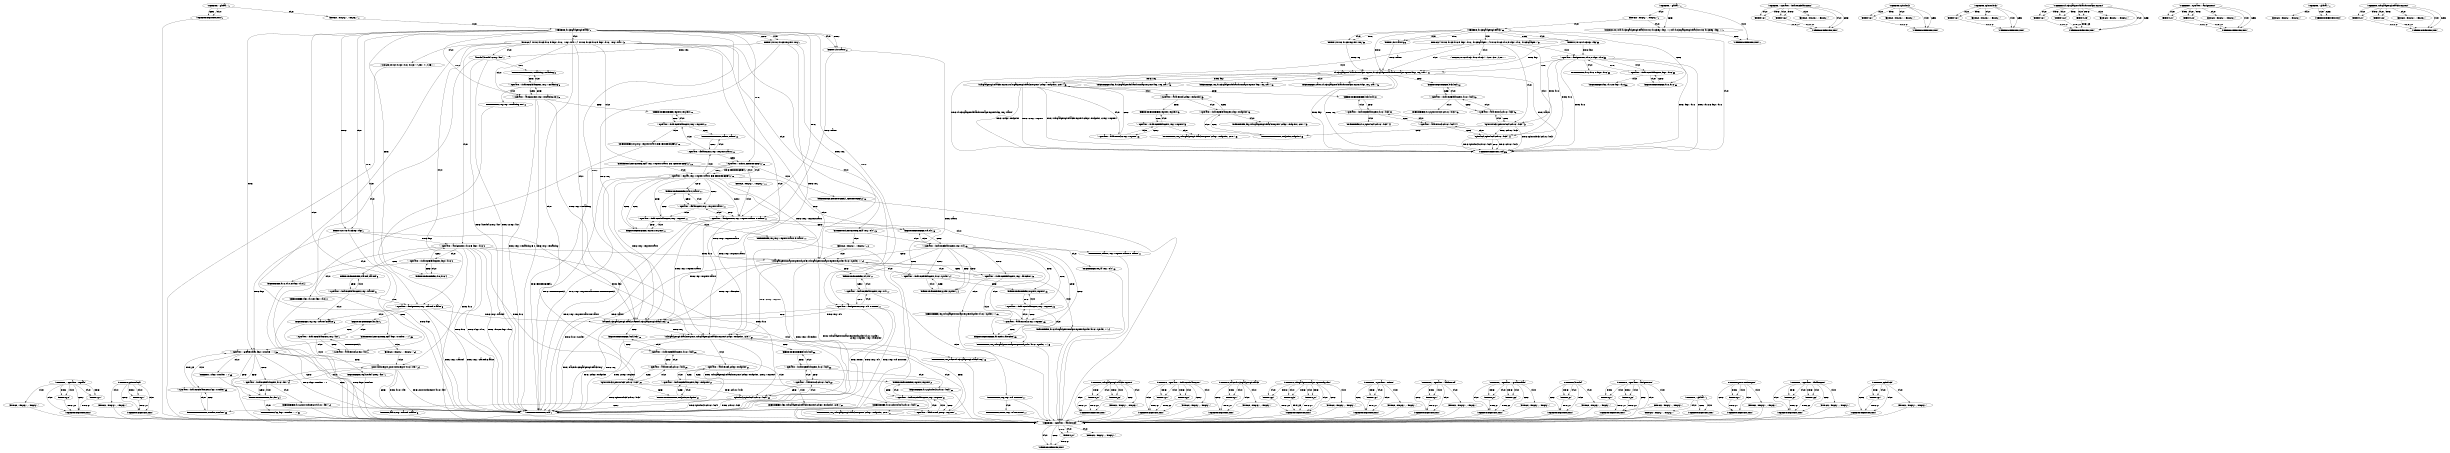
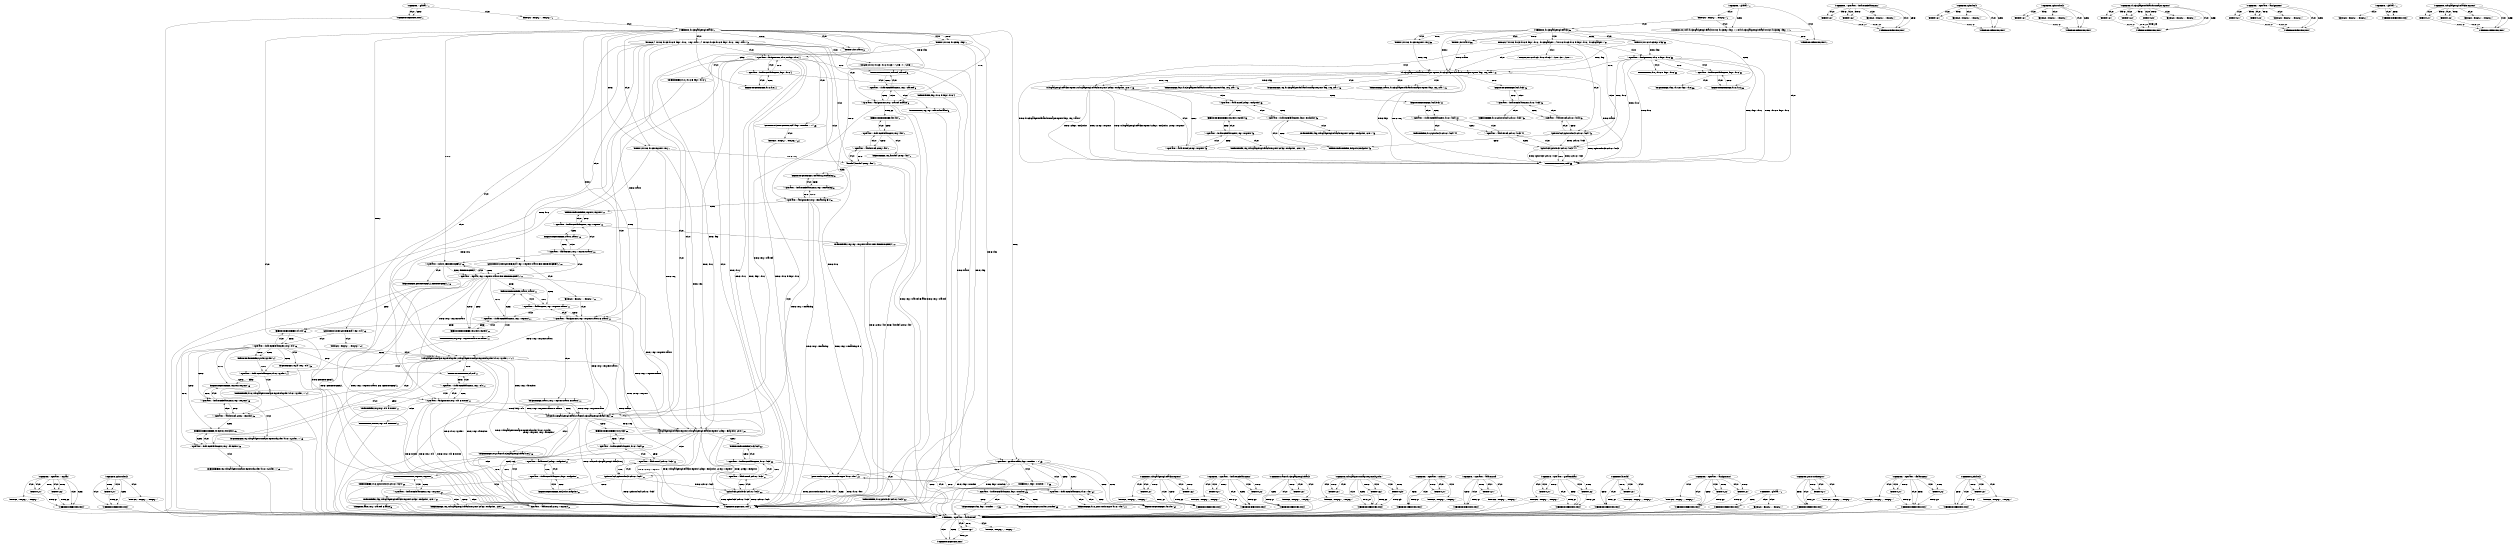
(506, 105) -> none
none -> (857, 155)
(727, 193) -> none
(616, 233) -> (576, 407)
(928, 284) -> none
(365, 314) -> (889, 96)
(403, 314) -> (889, 111)
(314, 342) -> none
(353, 345) -> (874, 141)
(190, 367) -> (1065, 477)
(211, 398) -> (1036, 499)
(1006, 404) -> (406, 411)
(265, 406) -> (992, 499)
none -> (196, 438)
